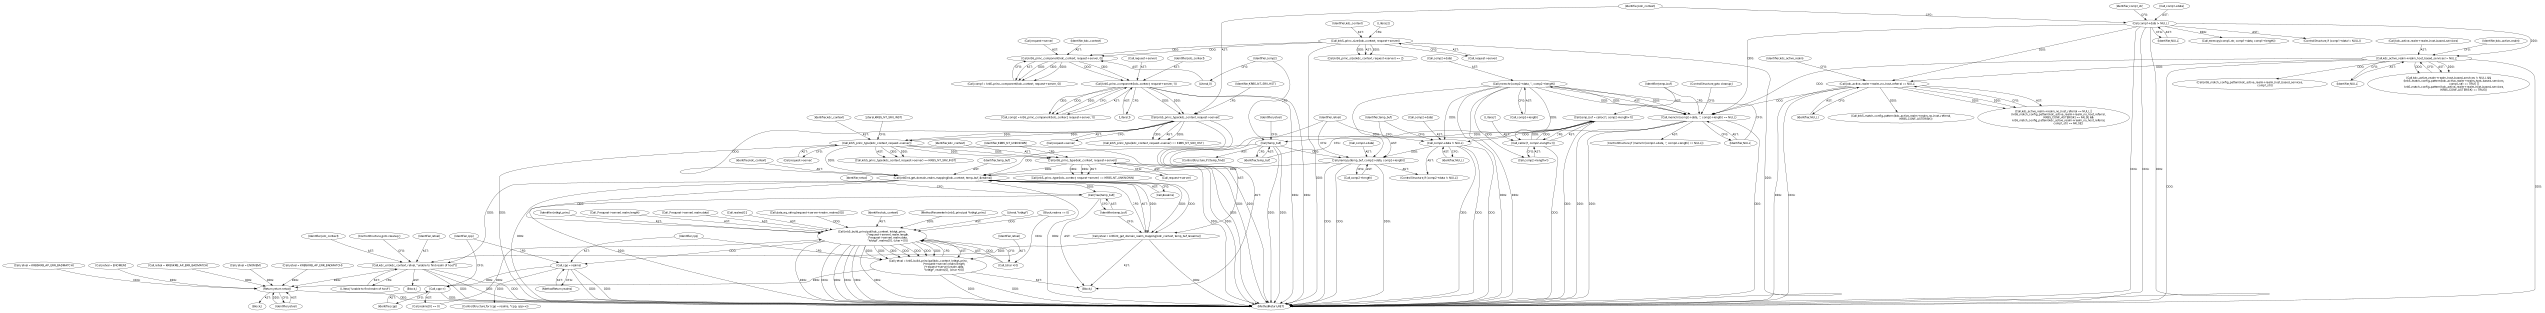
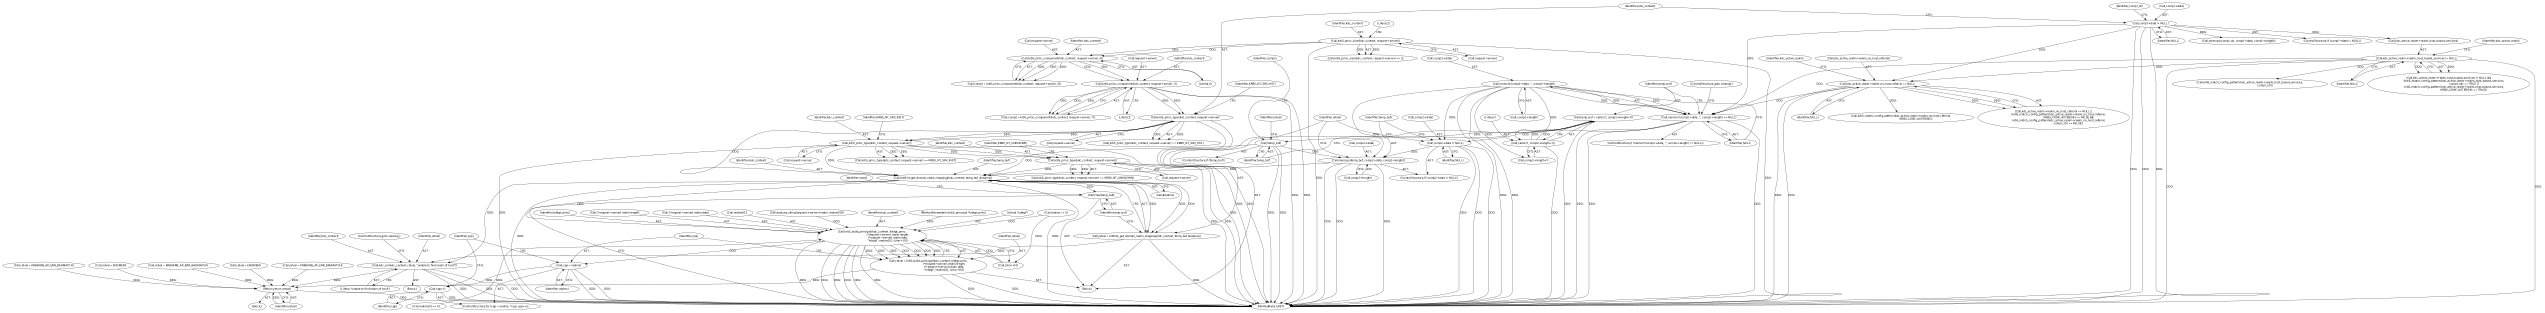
(2393, 26) -> (2281, 32)
none -> (1858, 58)
(1233, 69) -> (1129, 70)
(884, 118) -> (884, 118)
(1204, 161) -> (1204, 161)
(1056, 213) -> (1056, 213)
(622, 251) -> (622, 251)
(501, 289) -> (501, 289)
(557, 289) -> (557, 289)
(426, 296) -> (452, 303)
